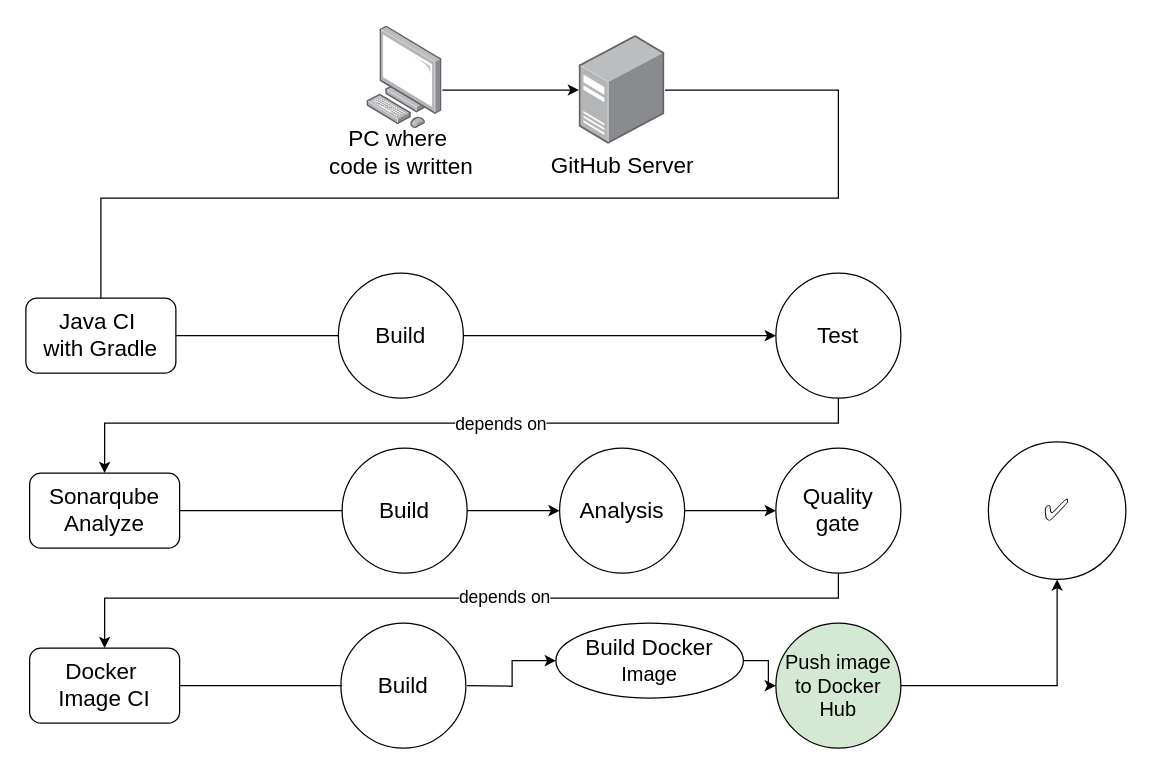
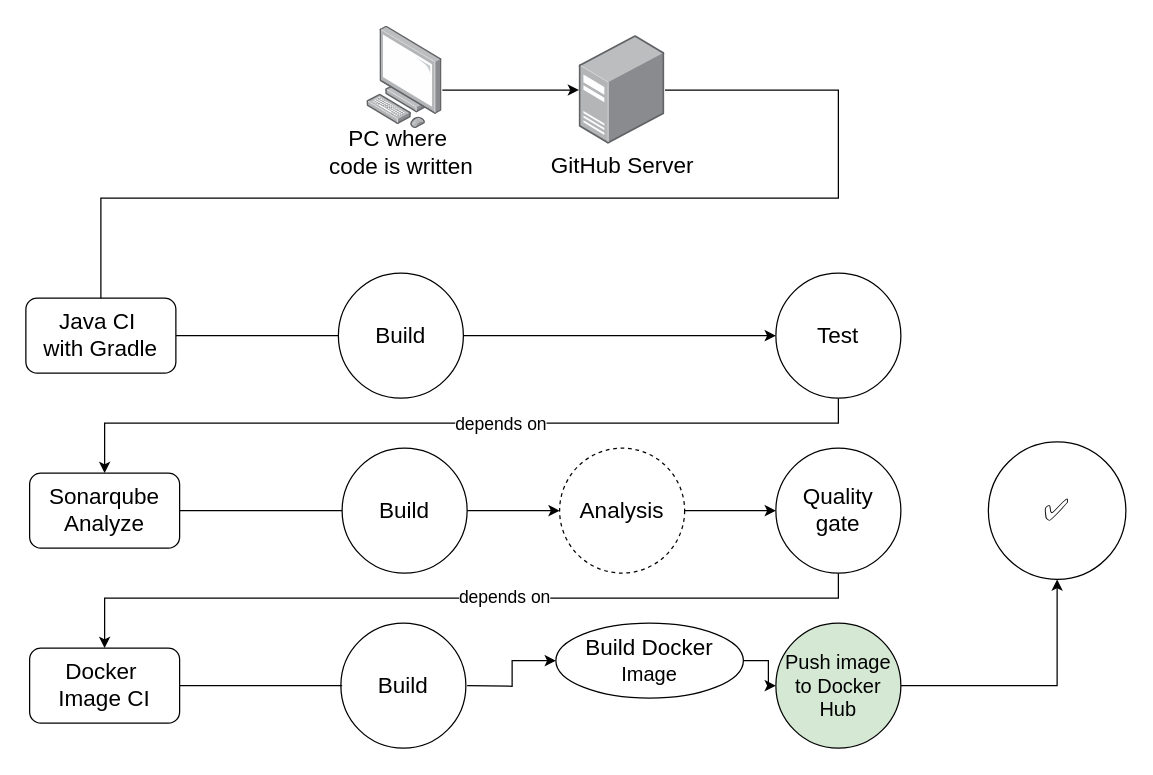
(622, 511) -> (622, 511)
